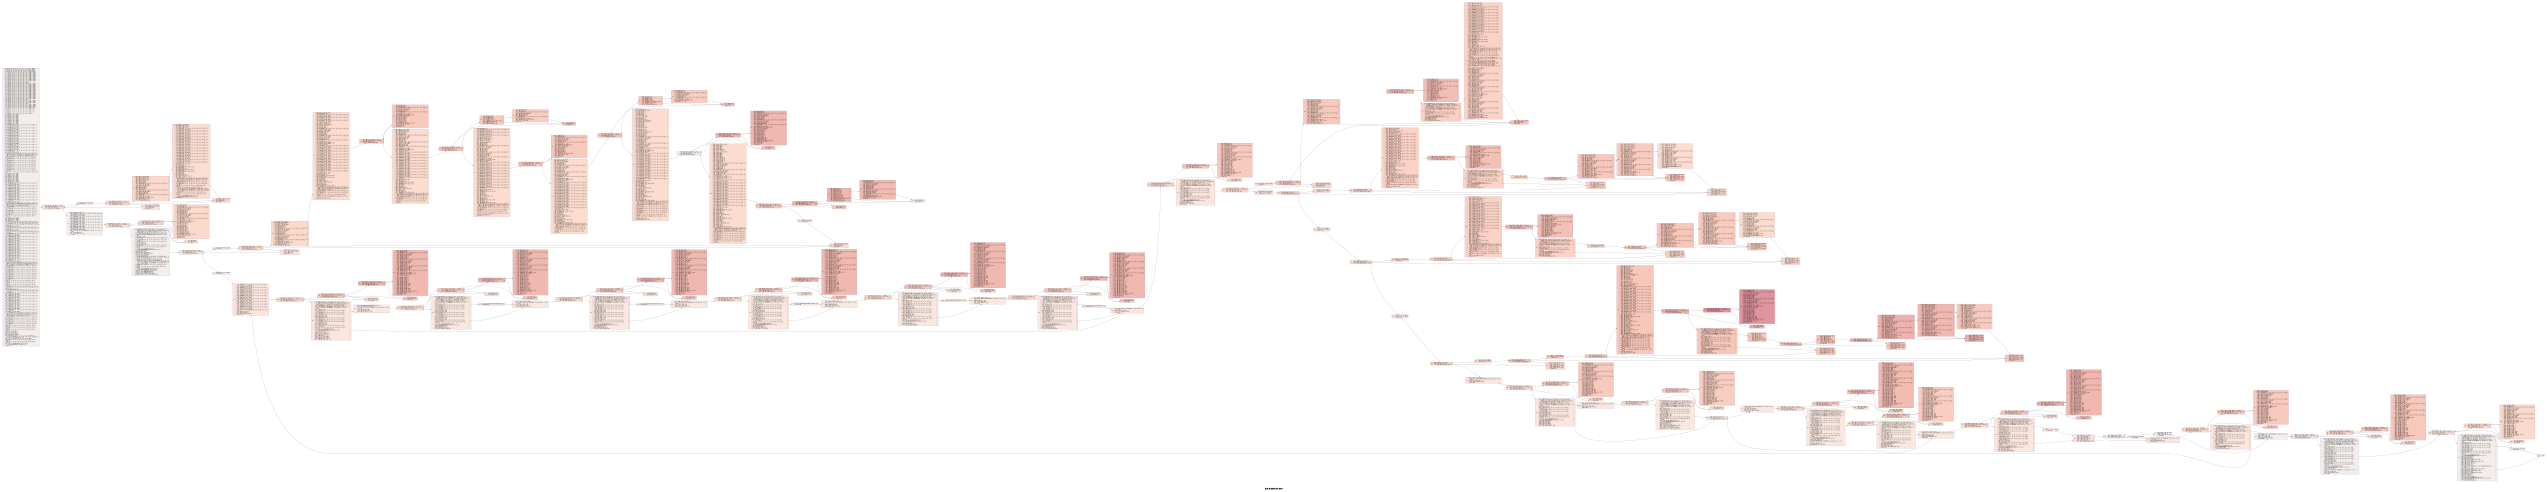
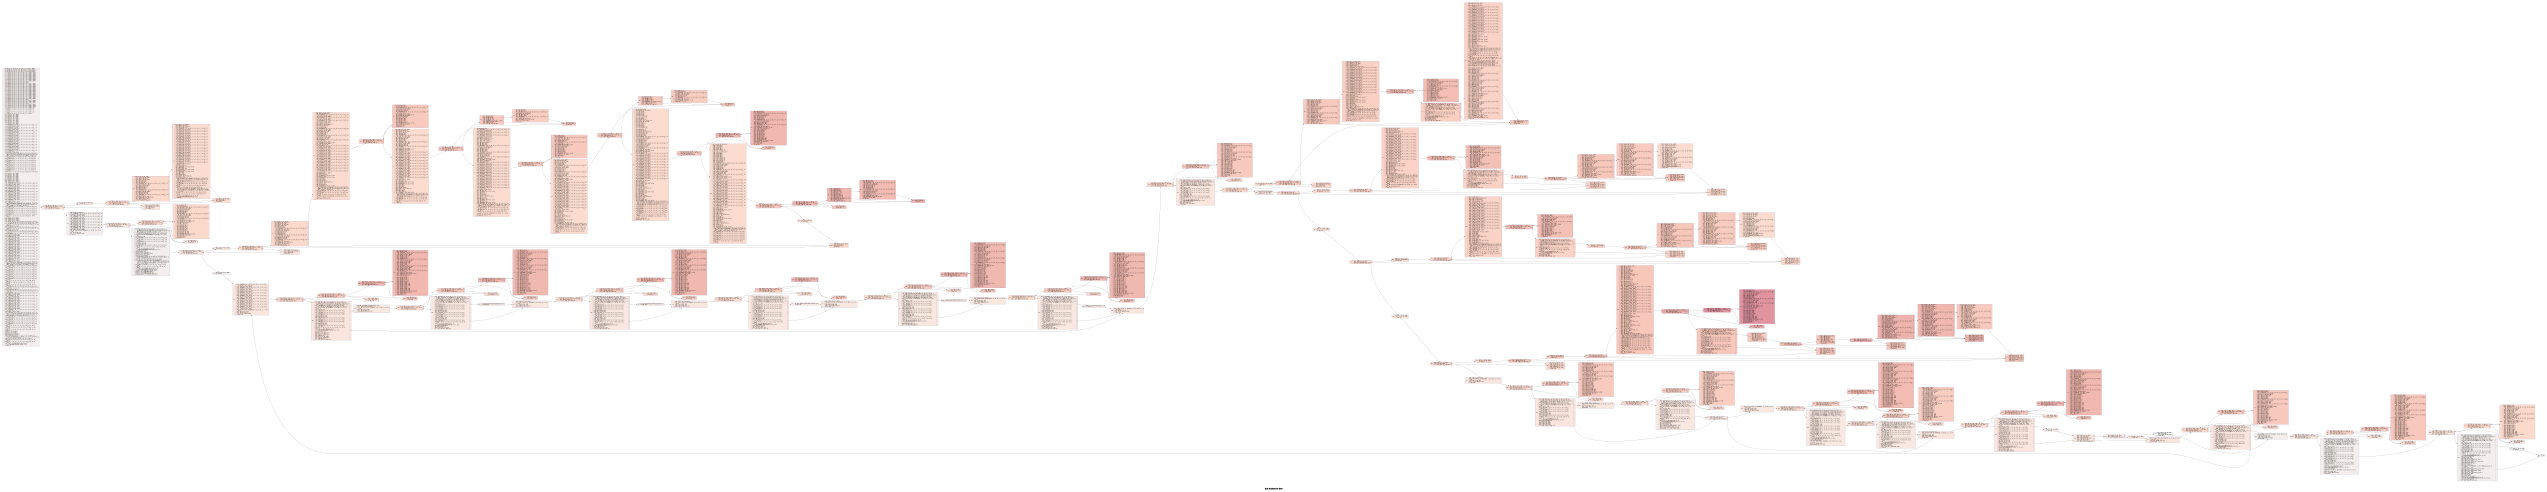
none -> (1361, 91)
(689, 153) -> (689, 153)
(918, 201) -> (918, 201)
(839, 272) -> none
